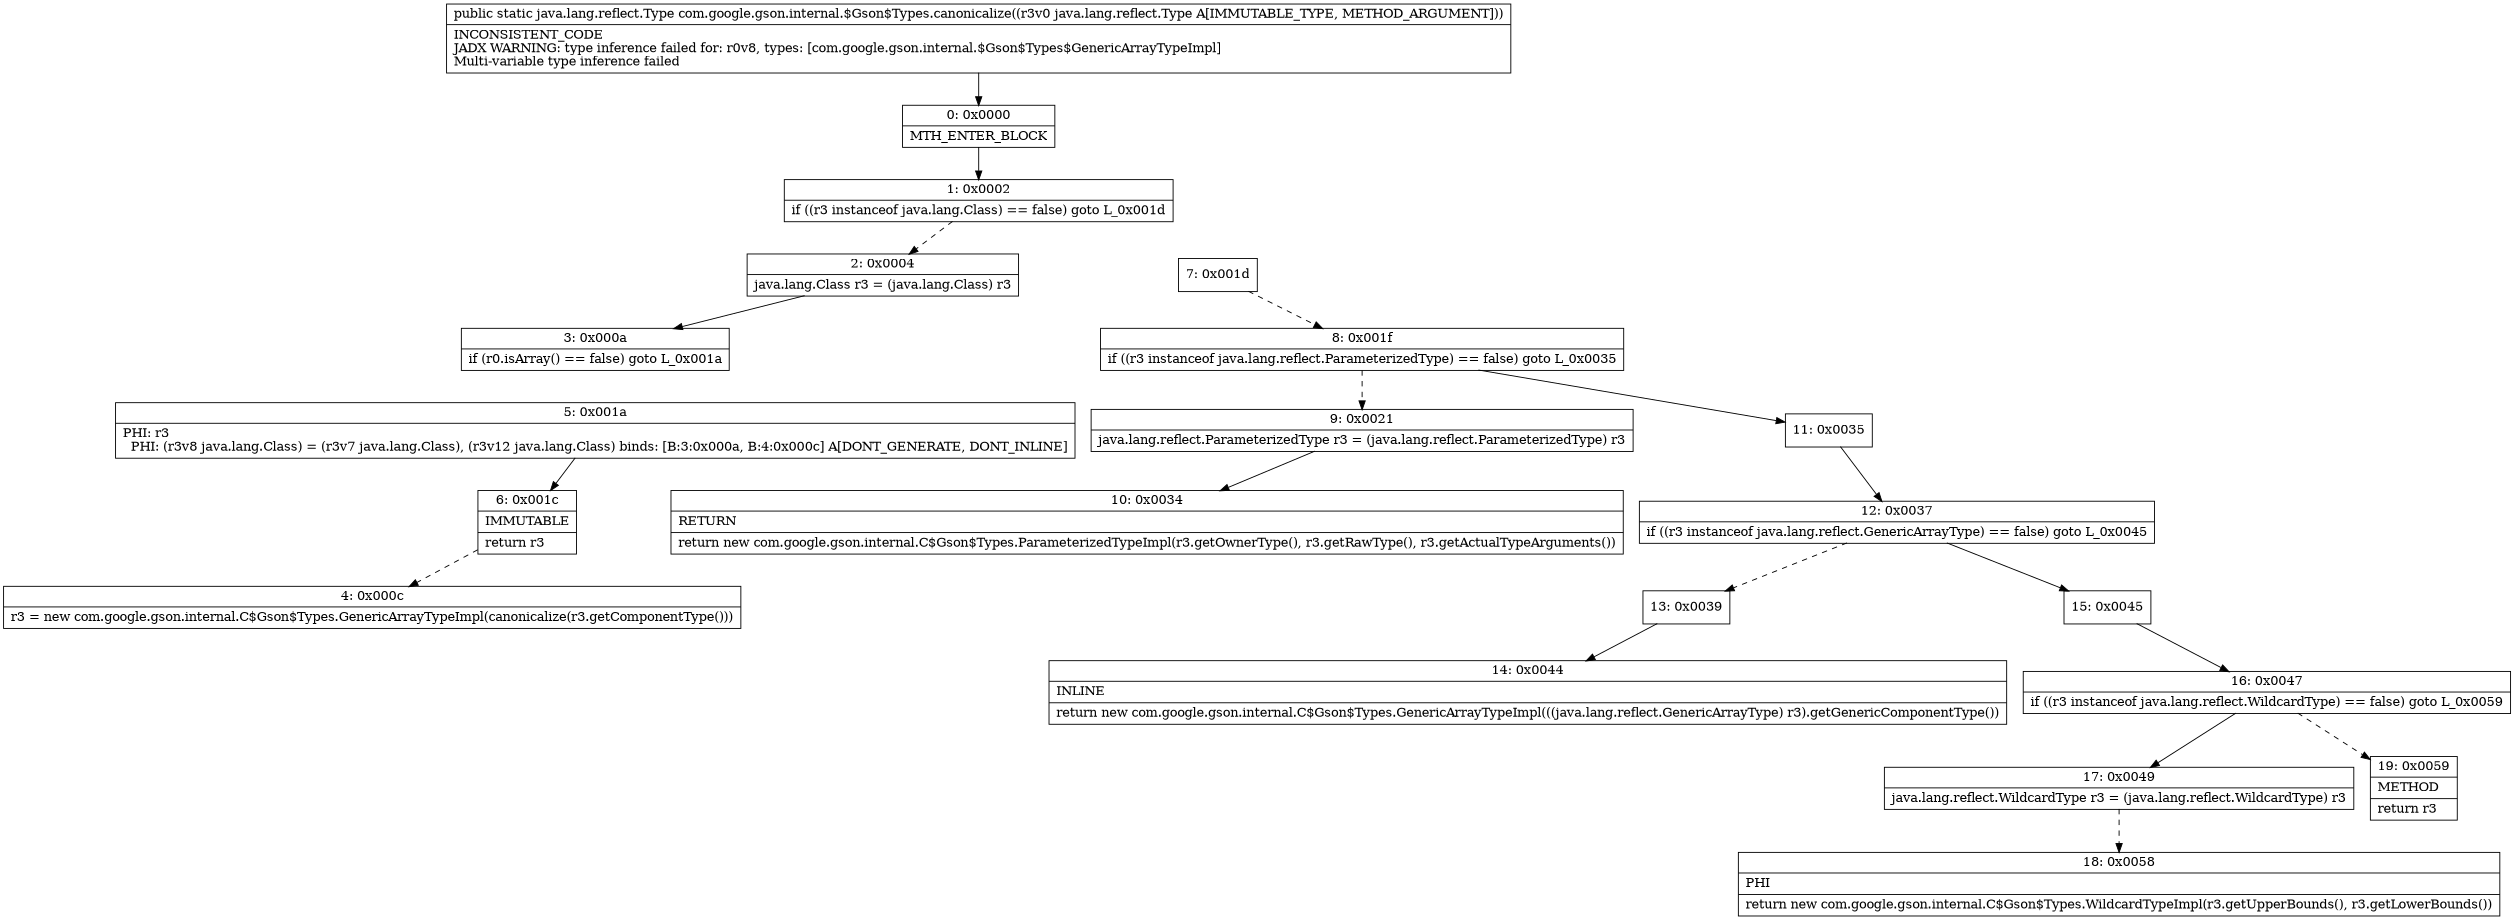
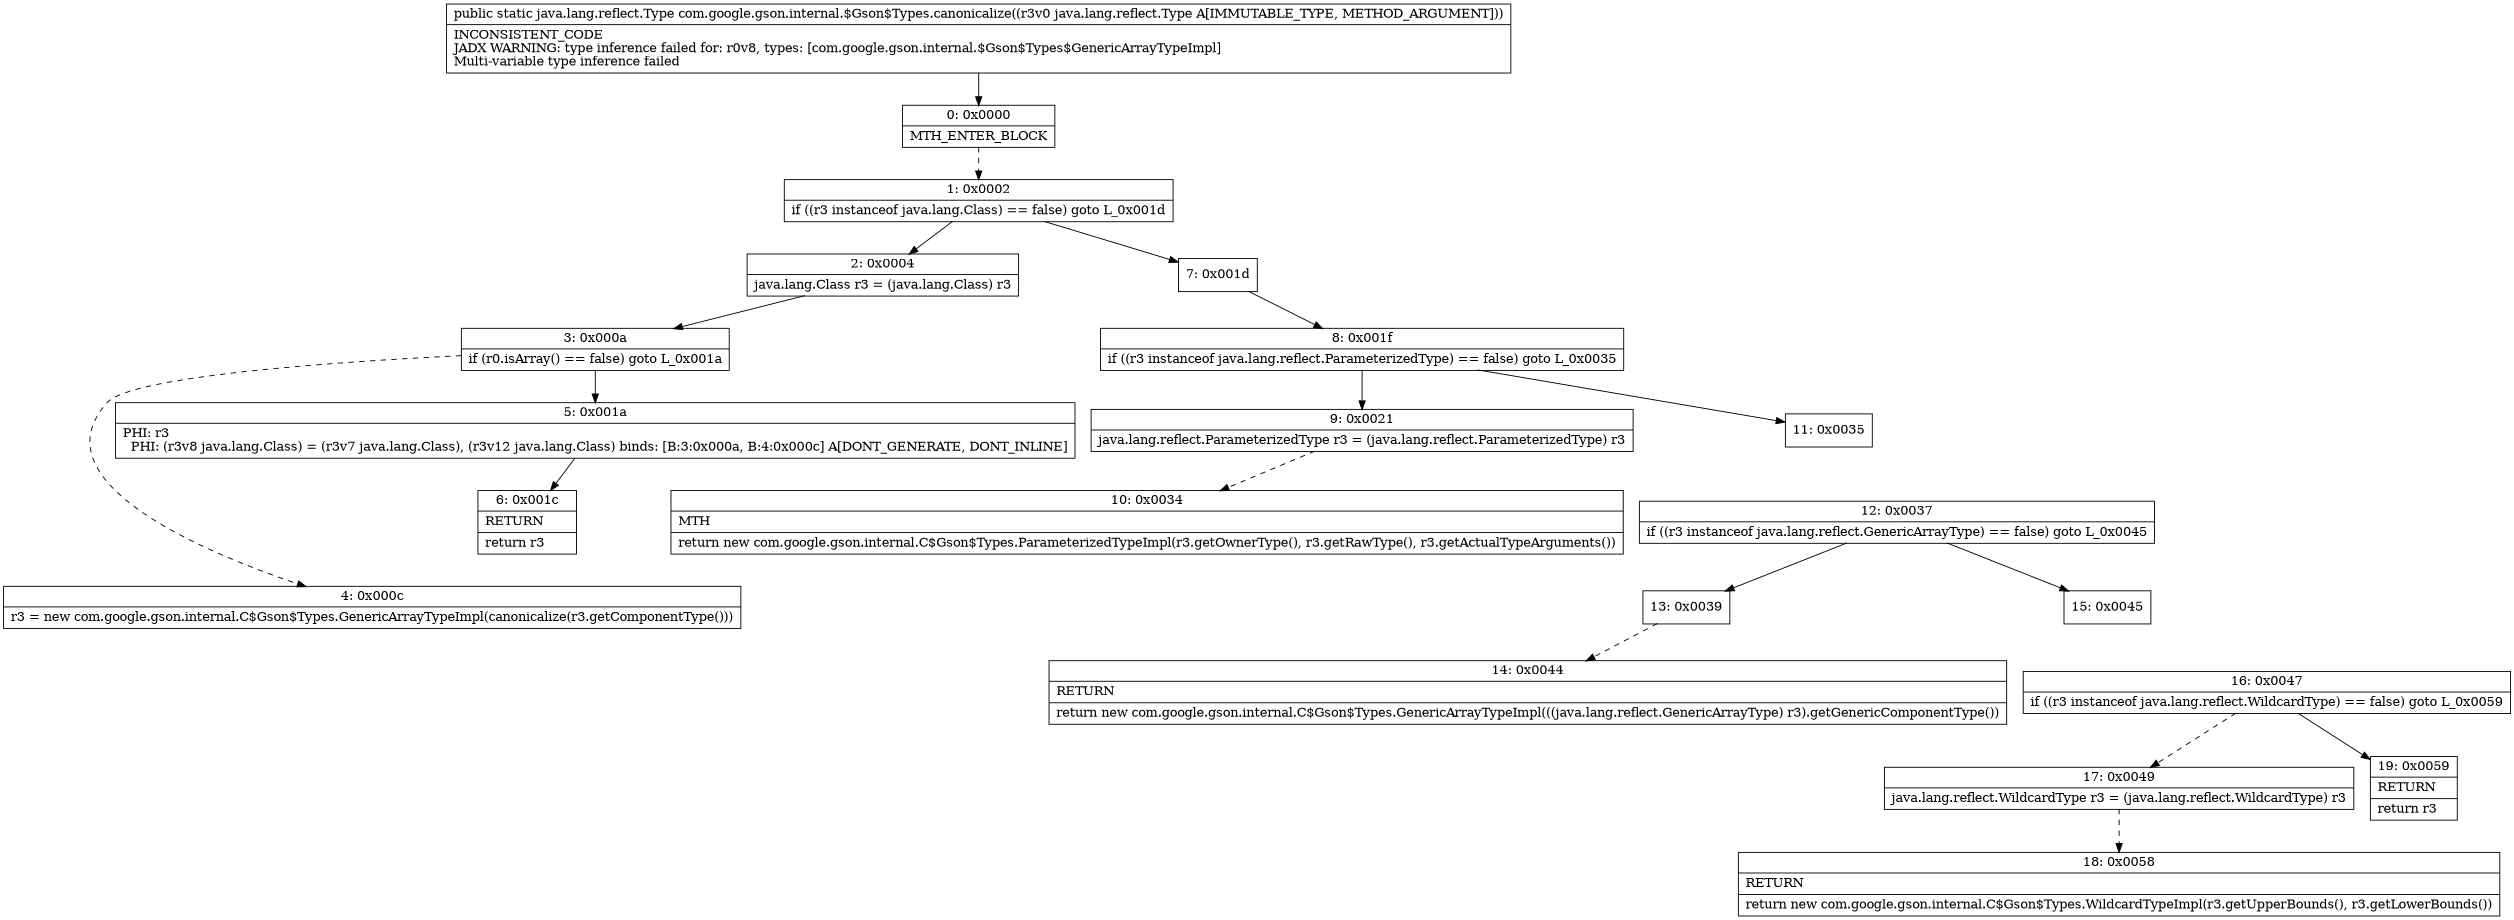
(979, 159) -> (979, 159)
(934, 235) -> (934, 235)
none -> (1107, 240)
(1282, 308) -> (1282, 308)
none -> (595, 382)
(1362, 385) -> (1362, 385)
(1272, 469) -> (1272, 469)
(1858, 470) -> none
(527, 521) -> (514, 521)
(707, 521) -> (694, 521)
(1790, 565) -> (1790, 565)
(447, 566) -> (131, 391)
(1626, 640) -> (1626, 640)
(2179, 646) -> none
(1081, 692) -> (1085, 692)
(2330, 734) -> (2330, 734)
(2197, 738) -> (2197, 738)
(2408, 787) -> (2407, 787)
(1758, 883) -> (1775, 883)
